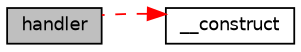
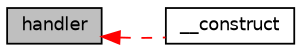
(125, 14) -> (143, 38)
